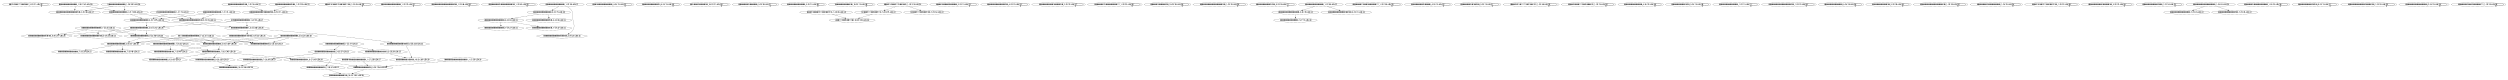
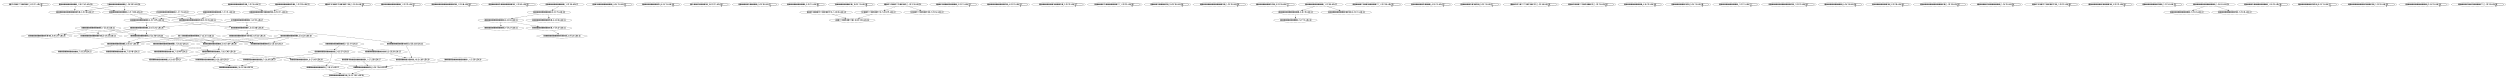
(573, 20) -> (555, 32)
